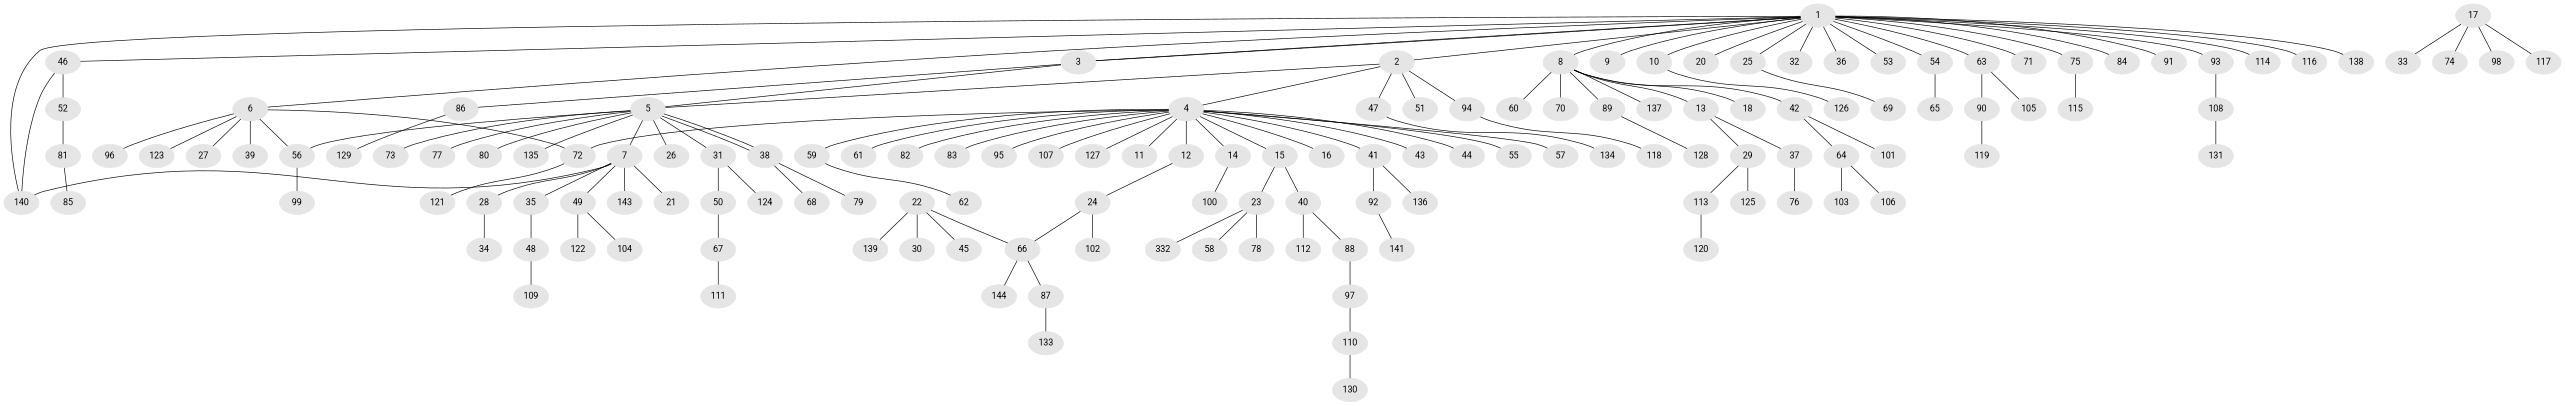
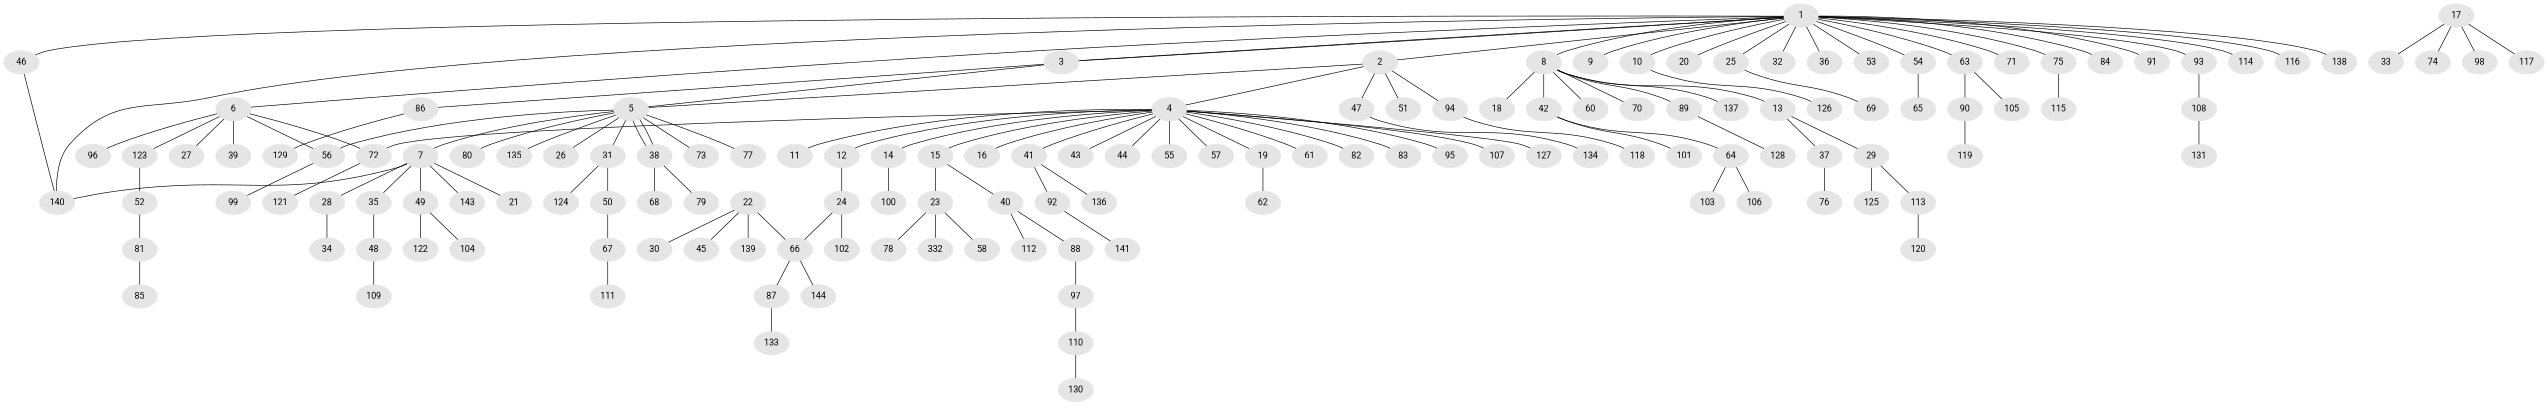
(63, 86) -> (140, 179)
(812, 156) -> (1263, 156)
